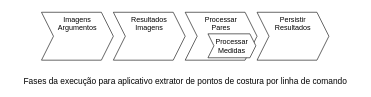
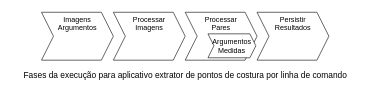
(149, 36) -> (149, 36)
(232, 46) -> (232, 46)
(185, 81) -> (185, 75)
